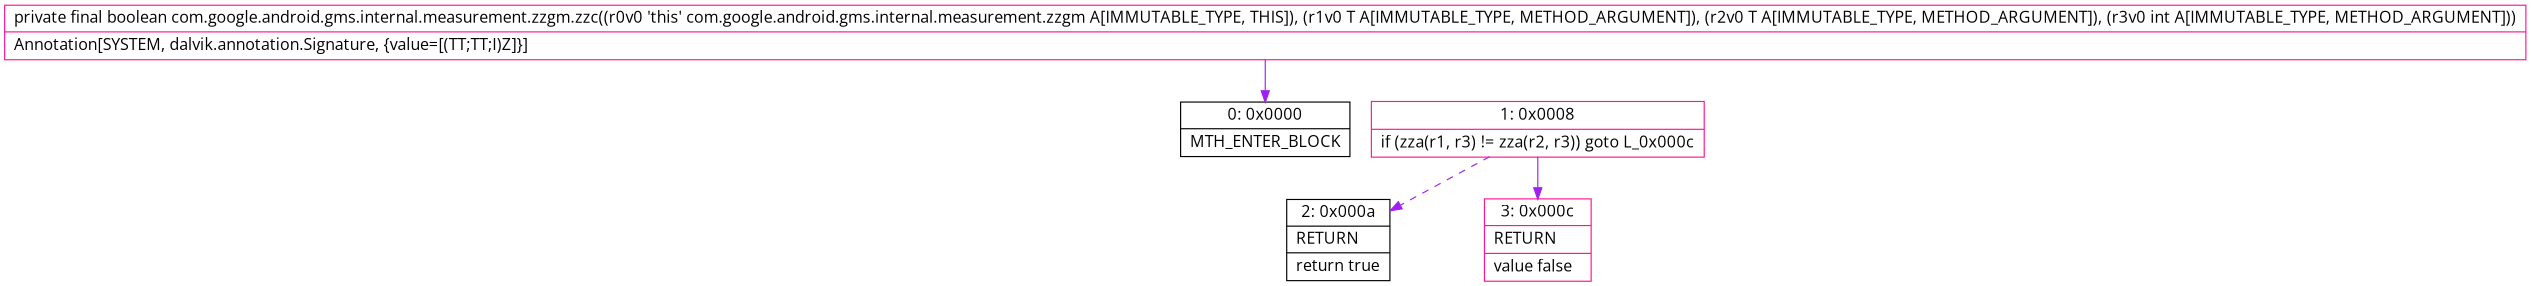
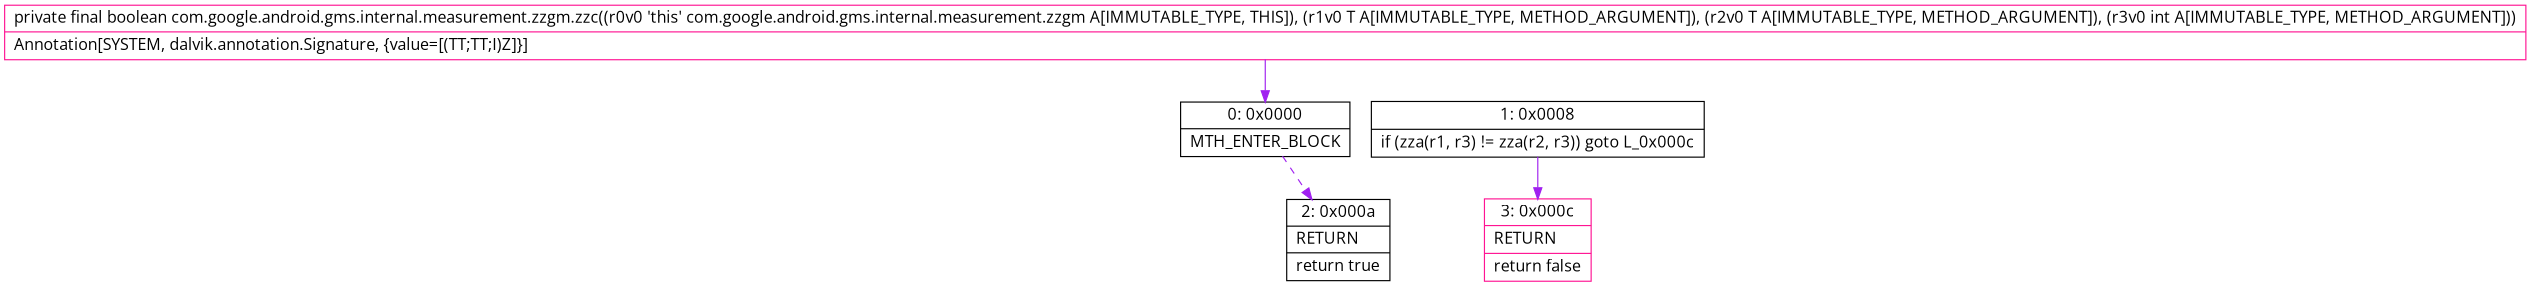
(1538, 129) -> (1538, 129)
(1445, 181) -> (1294, 173)
(1533, 267) -> (1538, 267)
